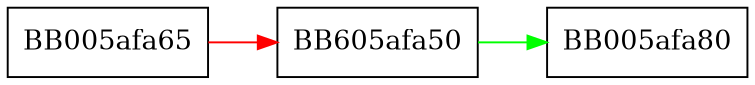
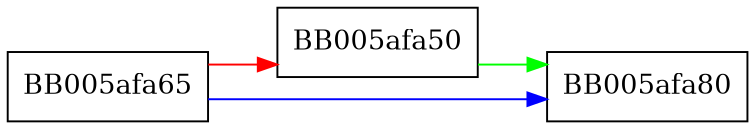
(378, 42) -> (378, 42)
none -> (368, 99)
